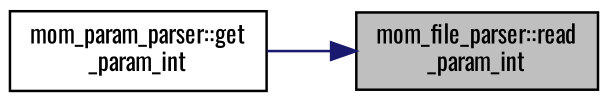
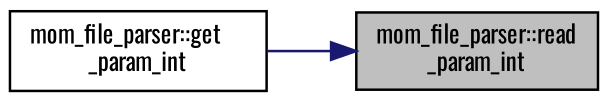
(138, 51) -> (138, 51)
